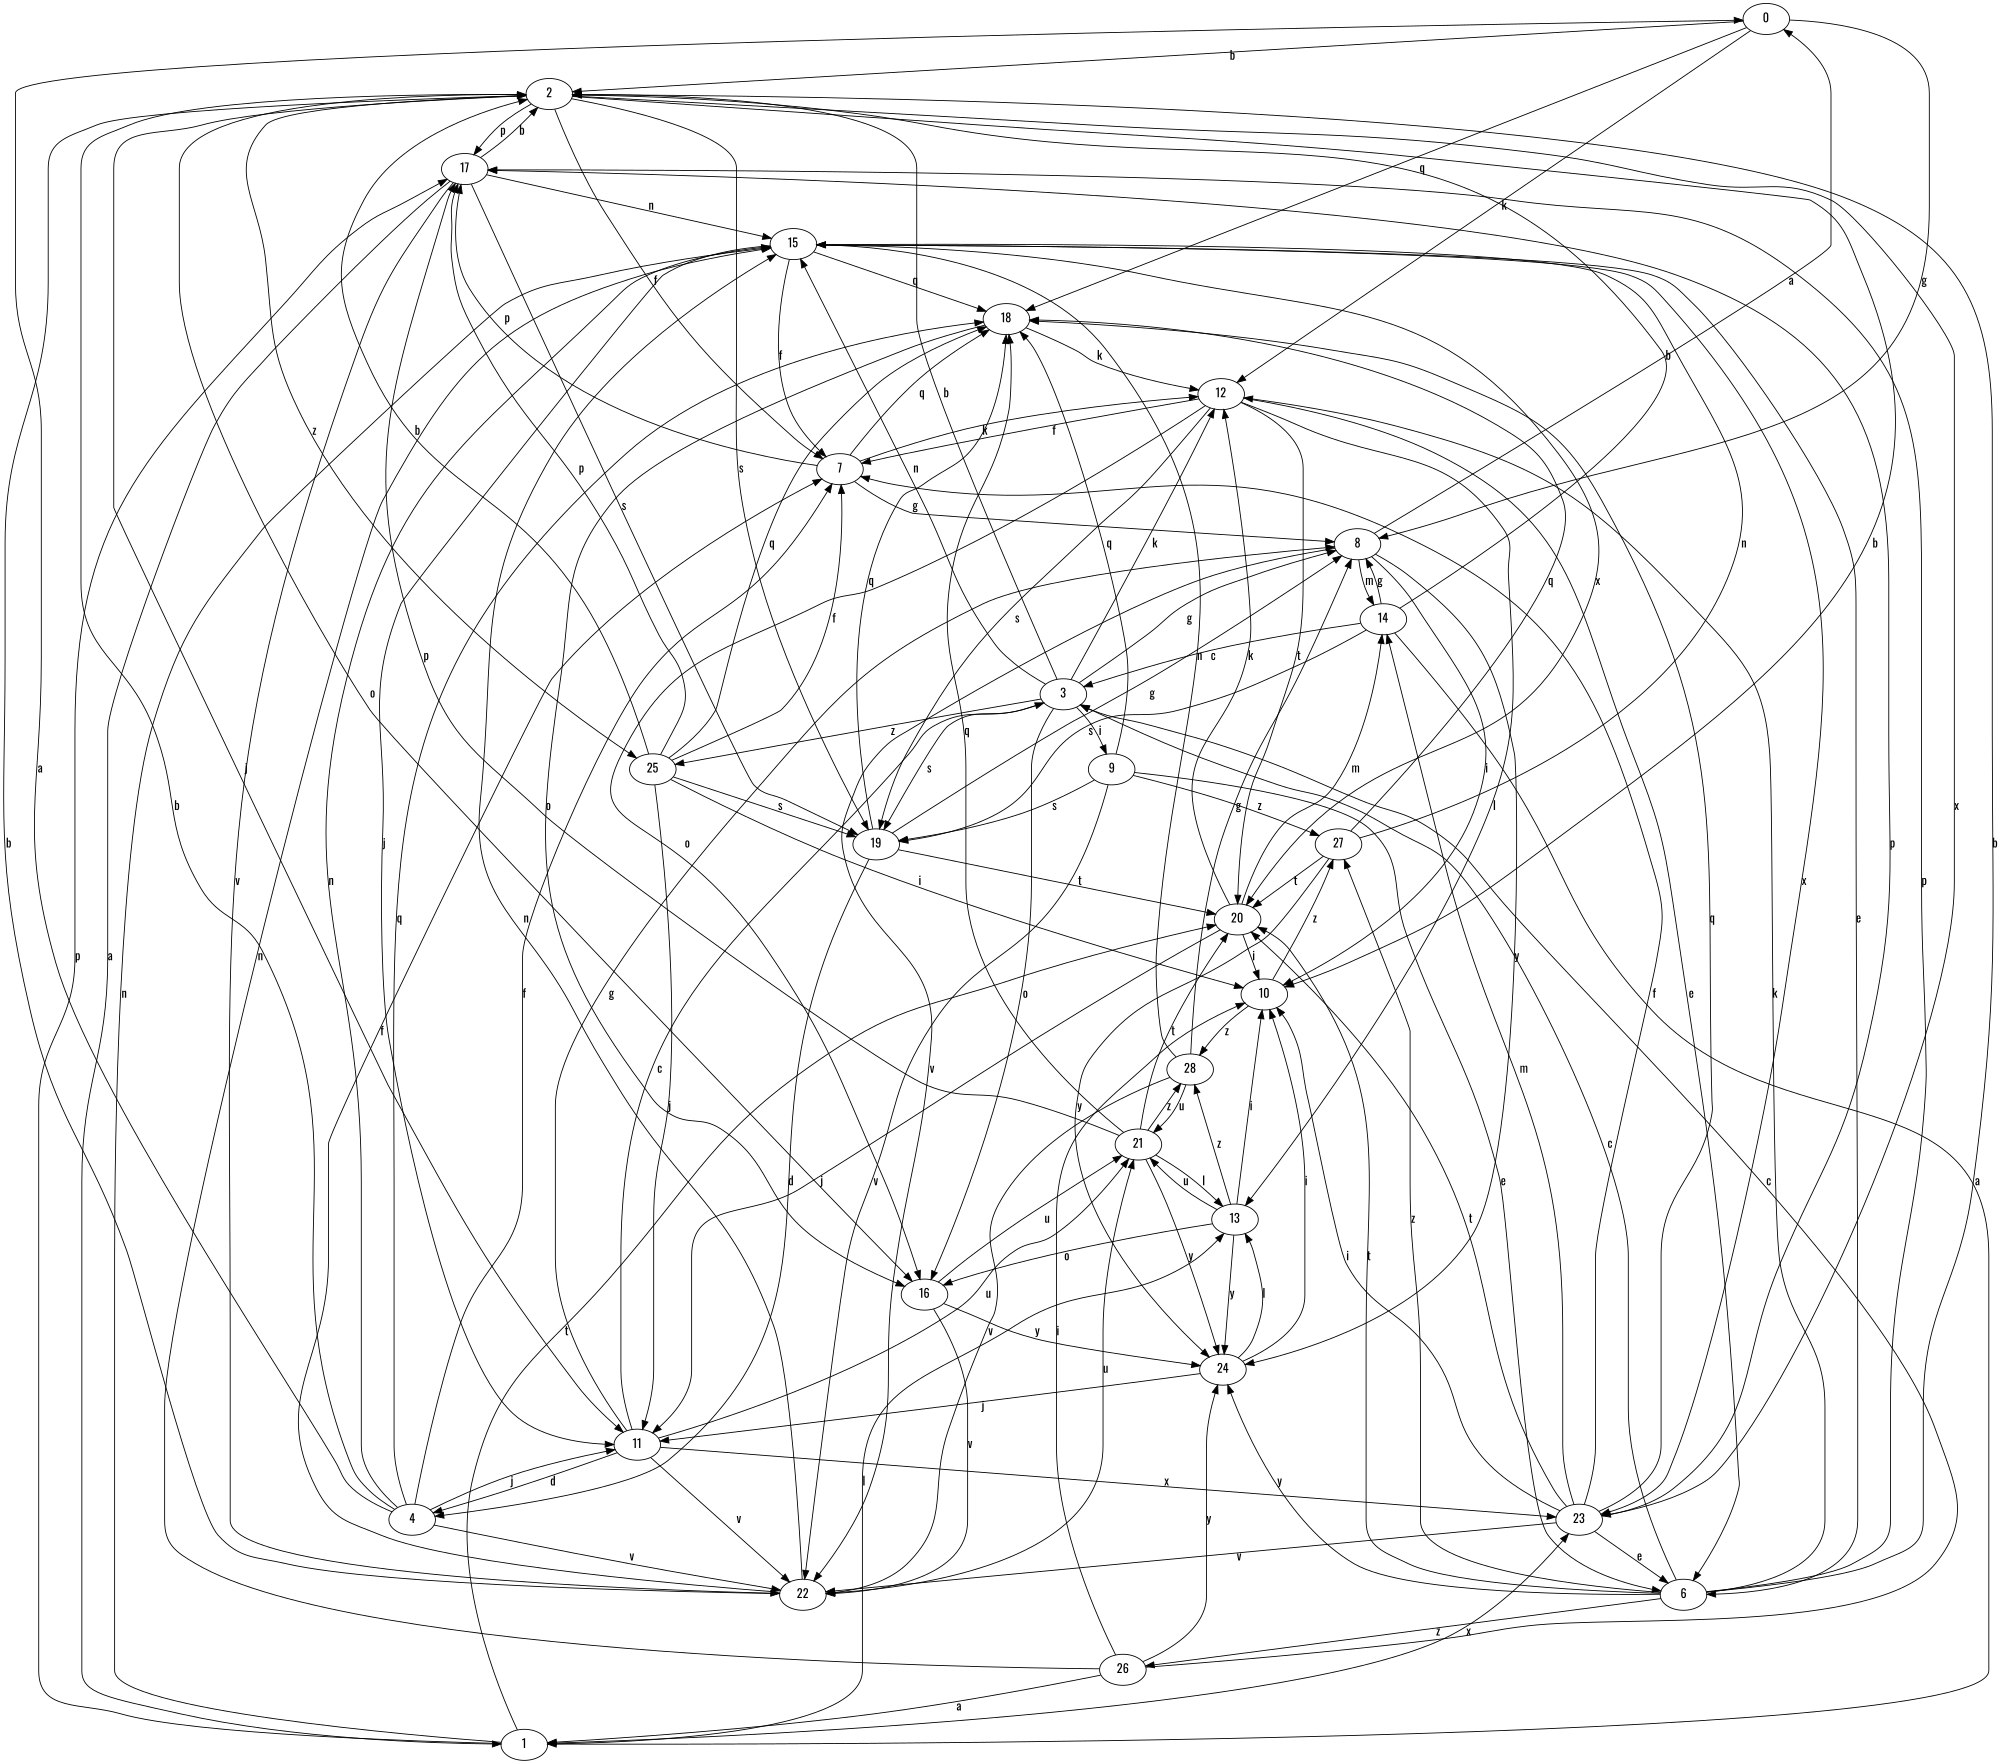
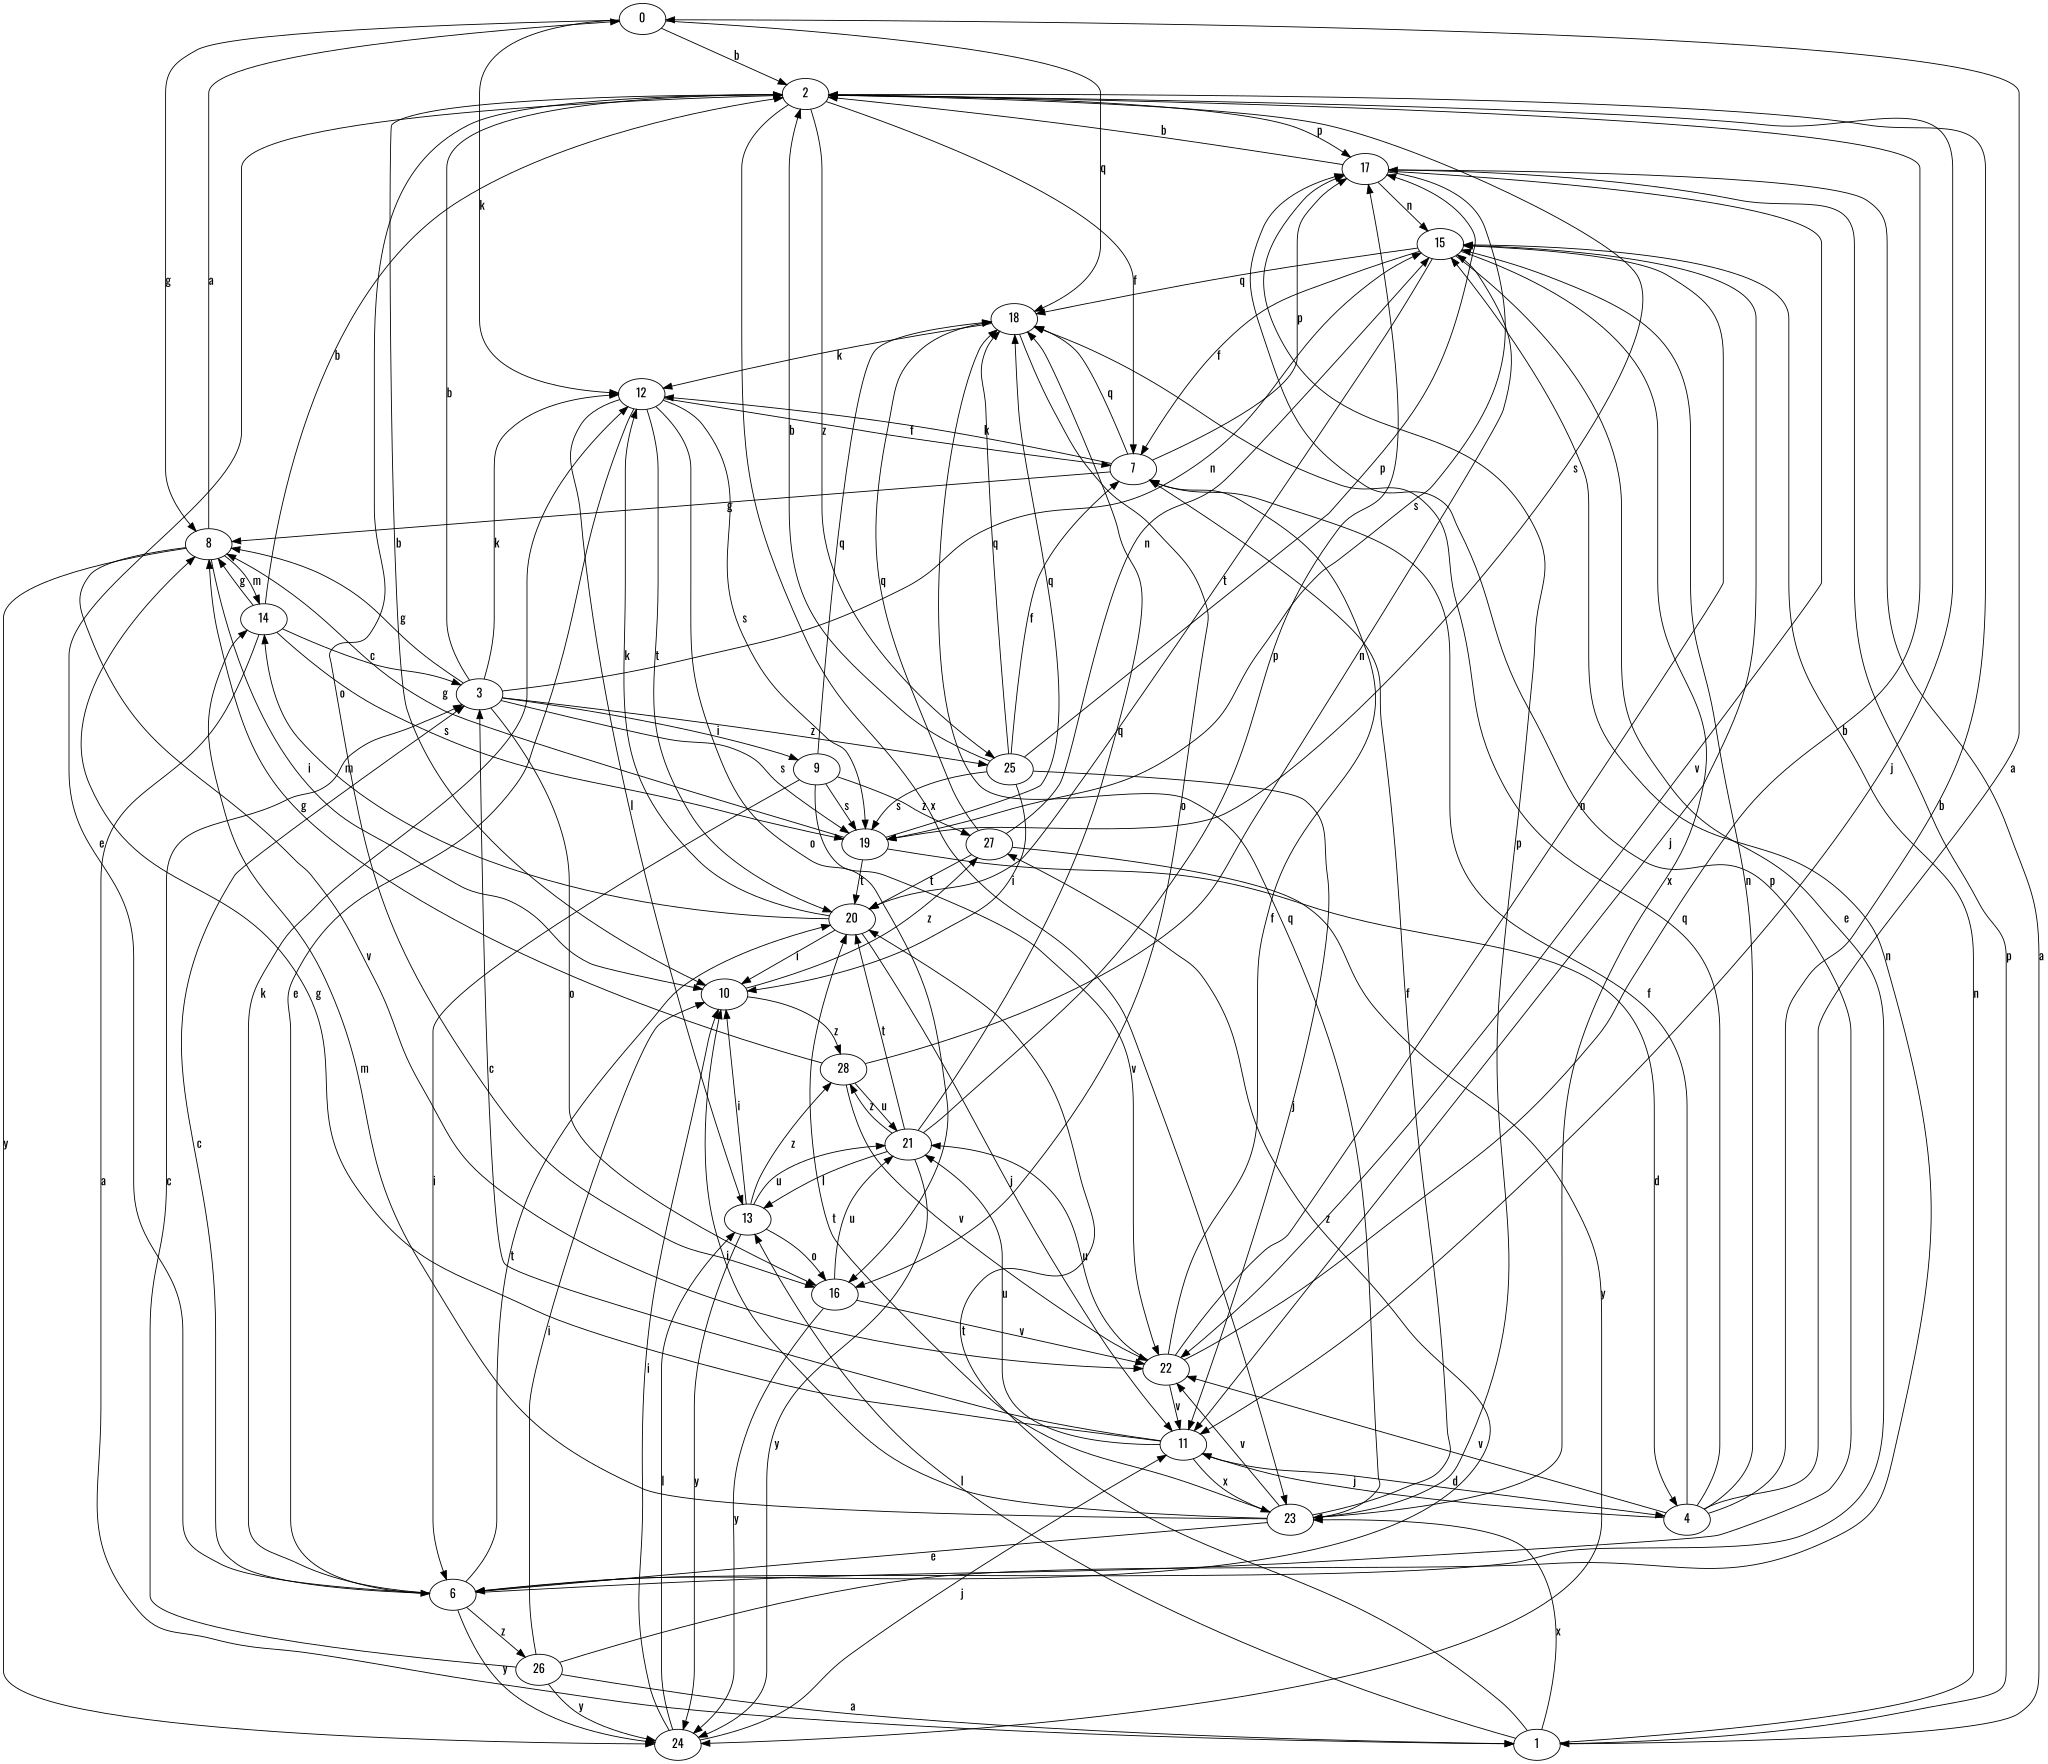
(1598, 582) -> (1225, 582)
(1995, 844) -> (102, 844)
(1504, 1182) -> (435, 1182)
(717, 1517) -> (1174, 1403)
